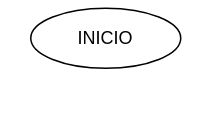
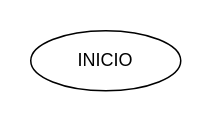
(106, 38) -> (106, 61)
